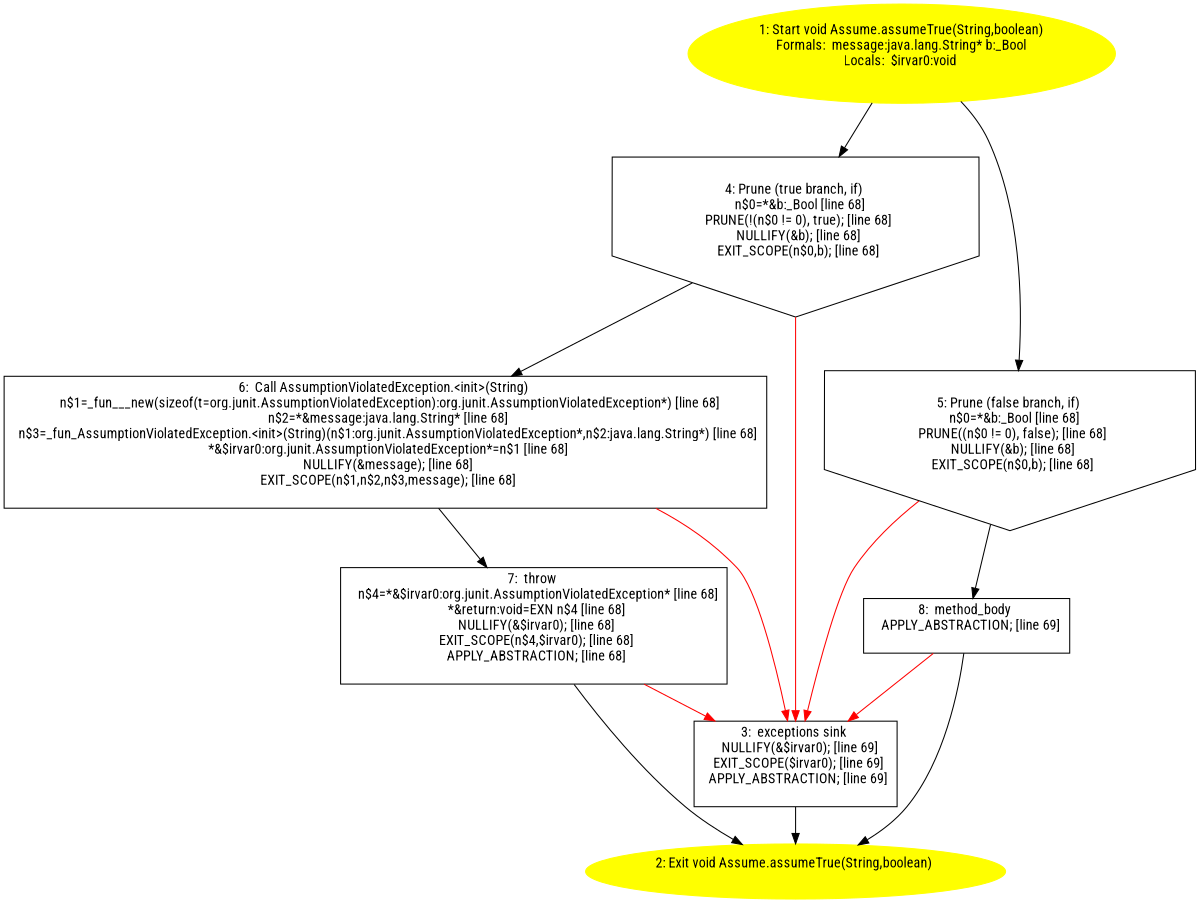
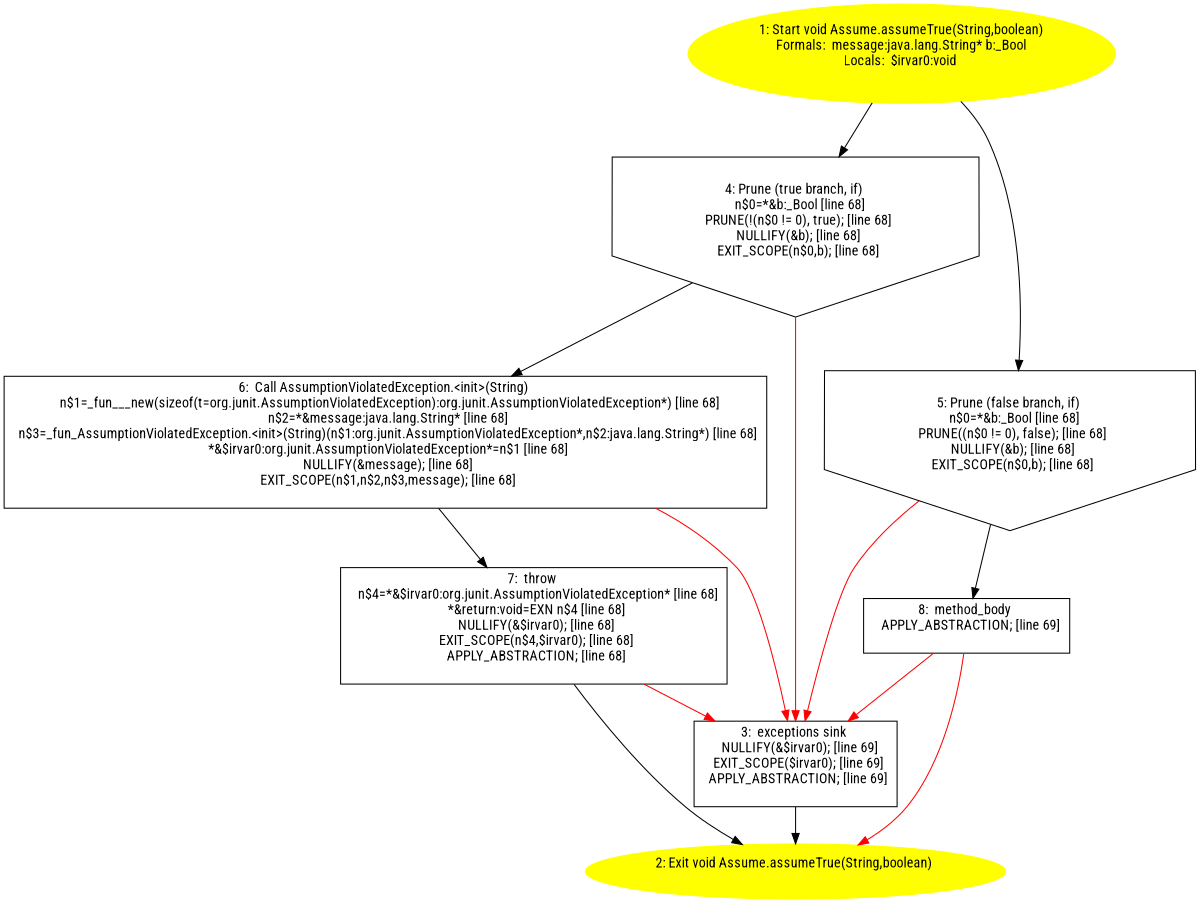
(936, 758) -> (936, 758)
